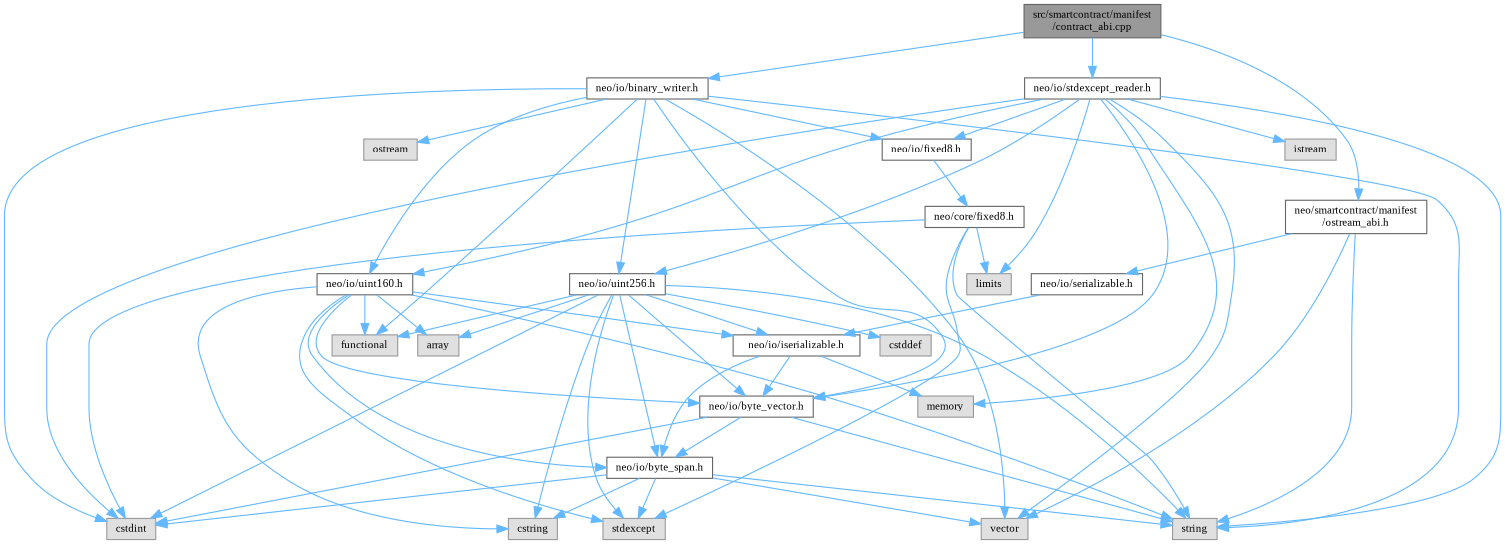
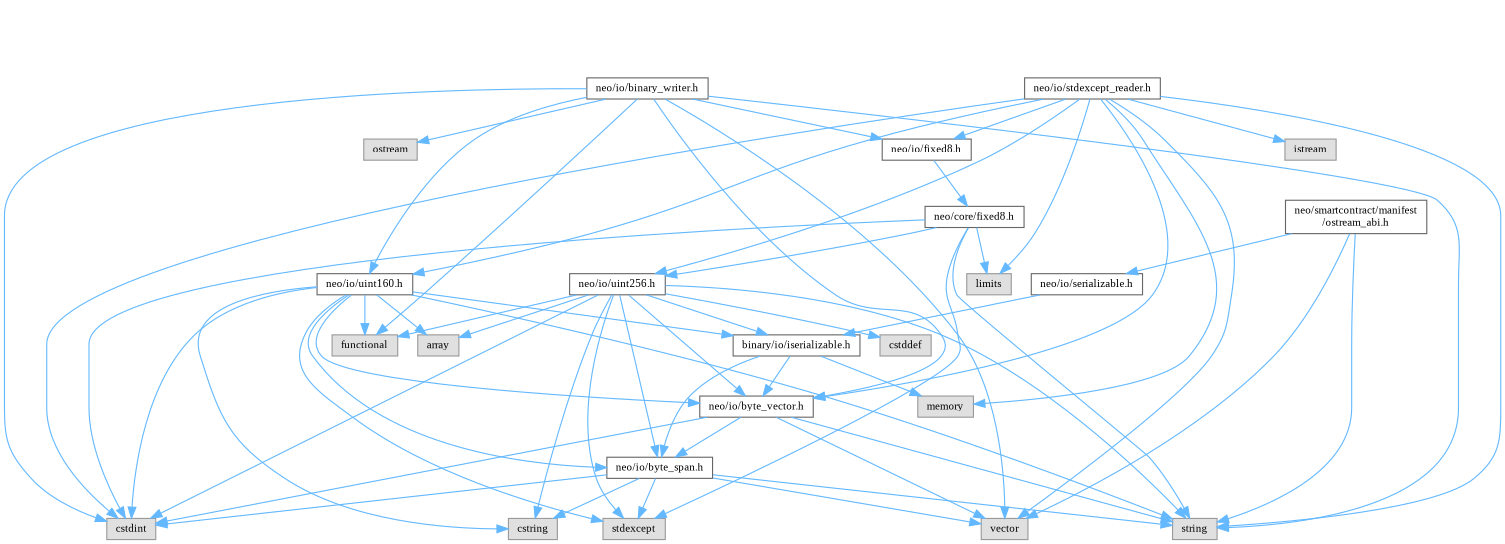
(1092, 21) -> none
(633, 181) -> (807, 253)
(797, 345) -> (797, 345)
none -> (177, 355)
none -> (876, 465)
